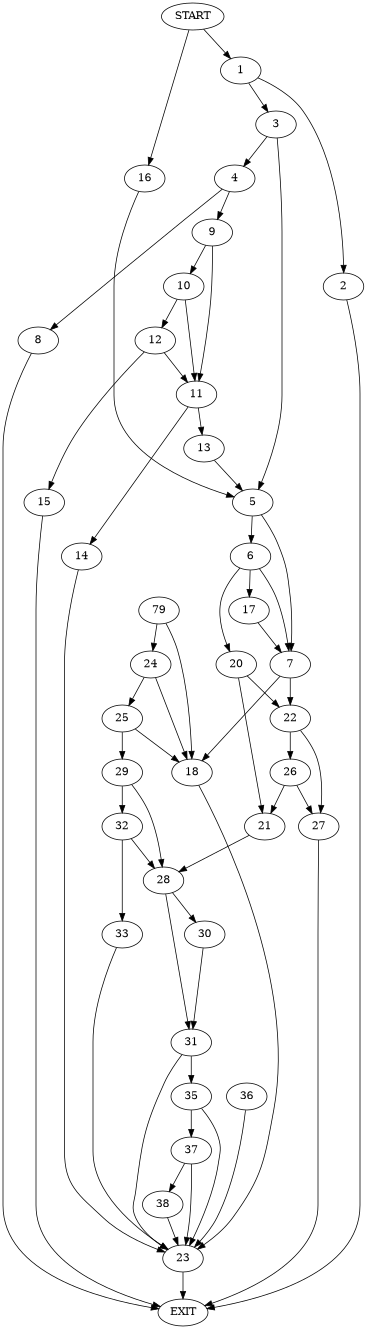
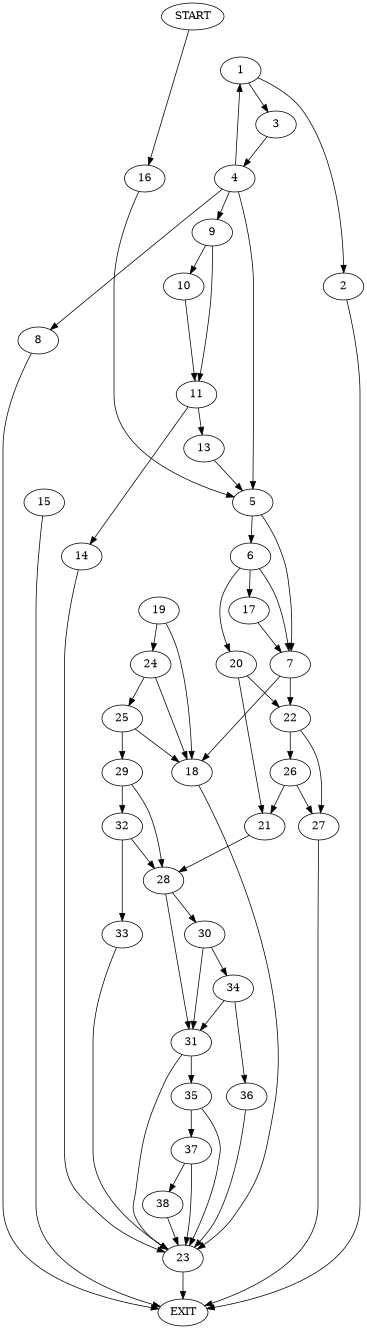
(215, 41) -> (238, 128)
(282, 311) -> (254, 336)
(155, 340) -> none
(159, 610) -> (159, 610)
none -> (233, 988)
